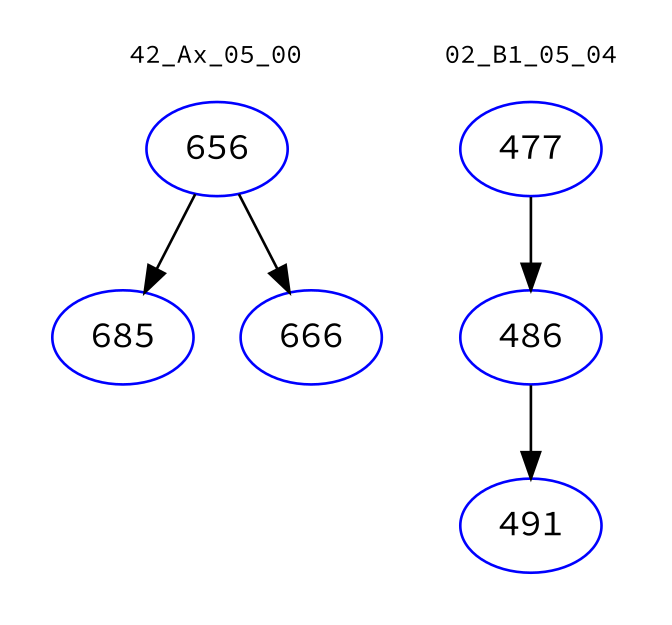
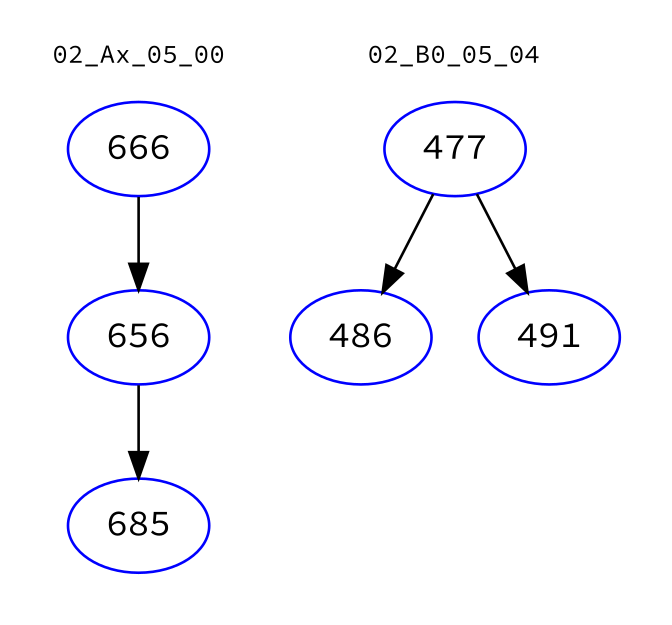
(217, 56) -> (140, 56)
(532, 56) -> (455, 56)
(258, 232) -> (139, 230)
(531, 419) -> (496, 232)
